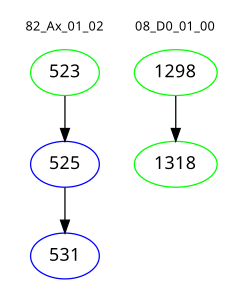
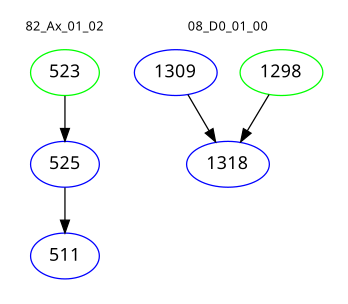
none -> (176, 73)
(176, 164) -> (228, 164)
(65, 256) -> (65, 256)
